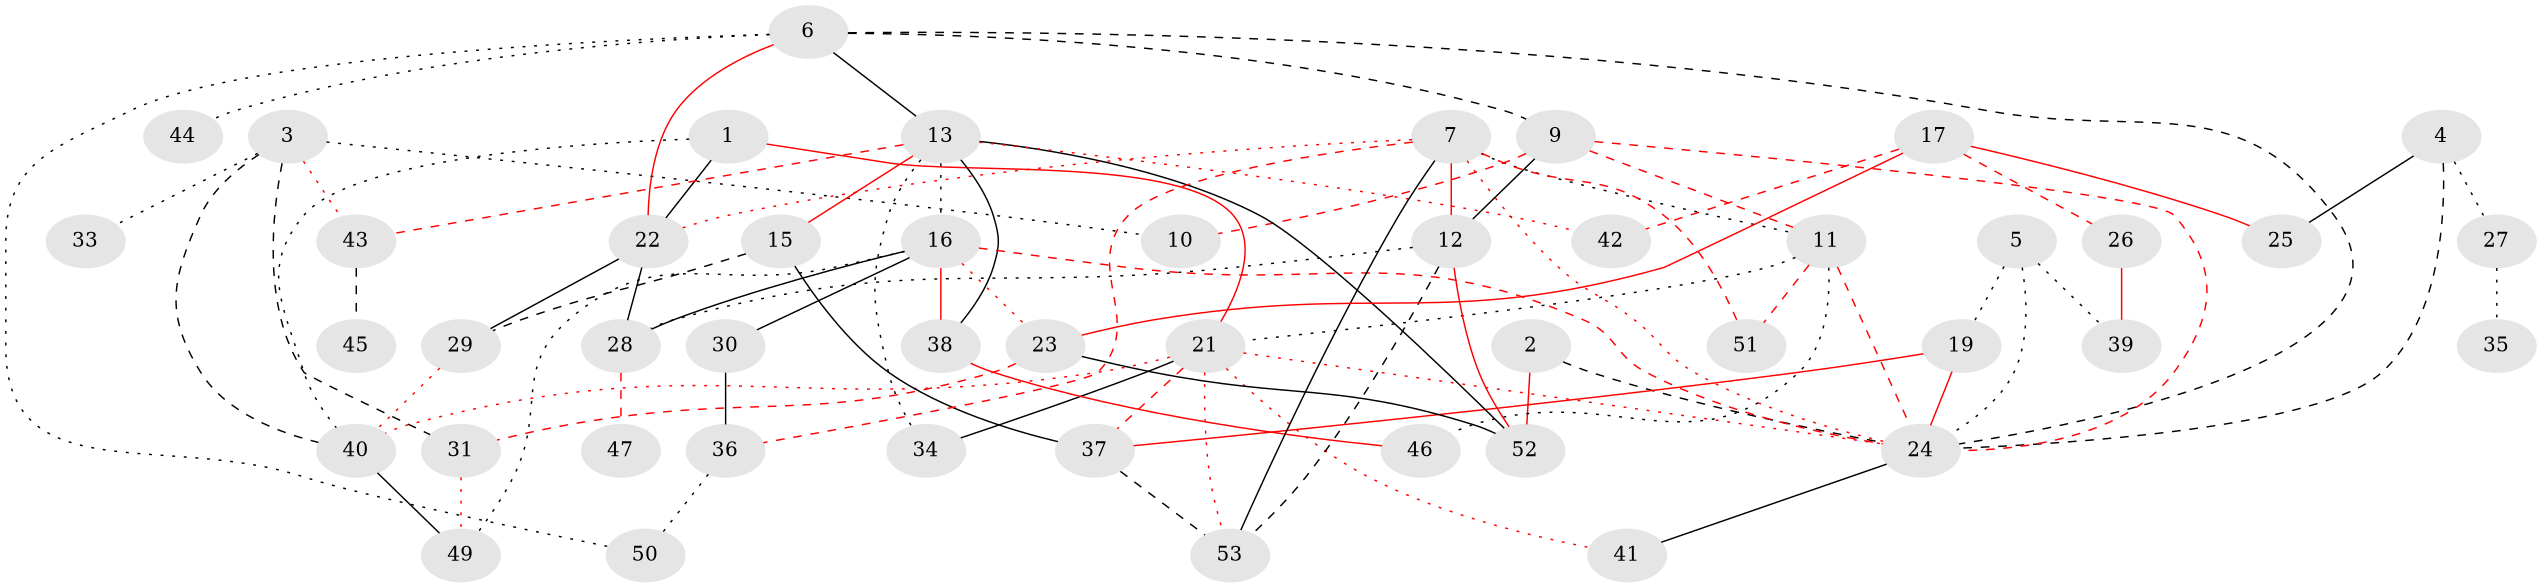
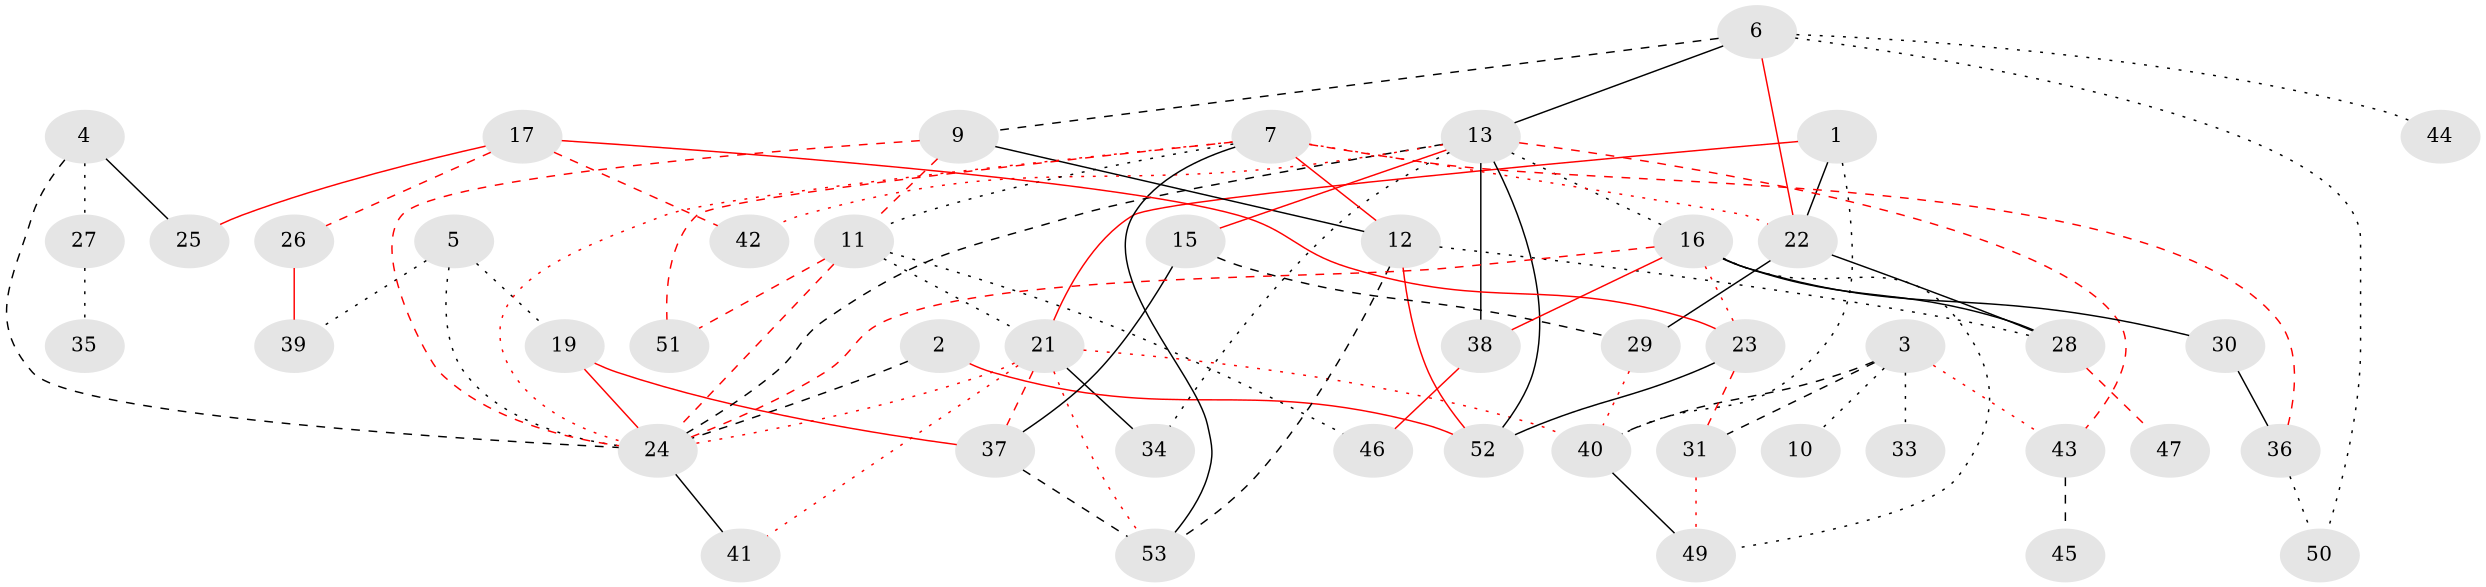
(1859, 91) -> (1038, 227)
(1366, 202) -> none
